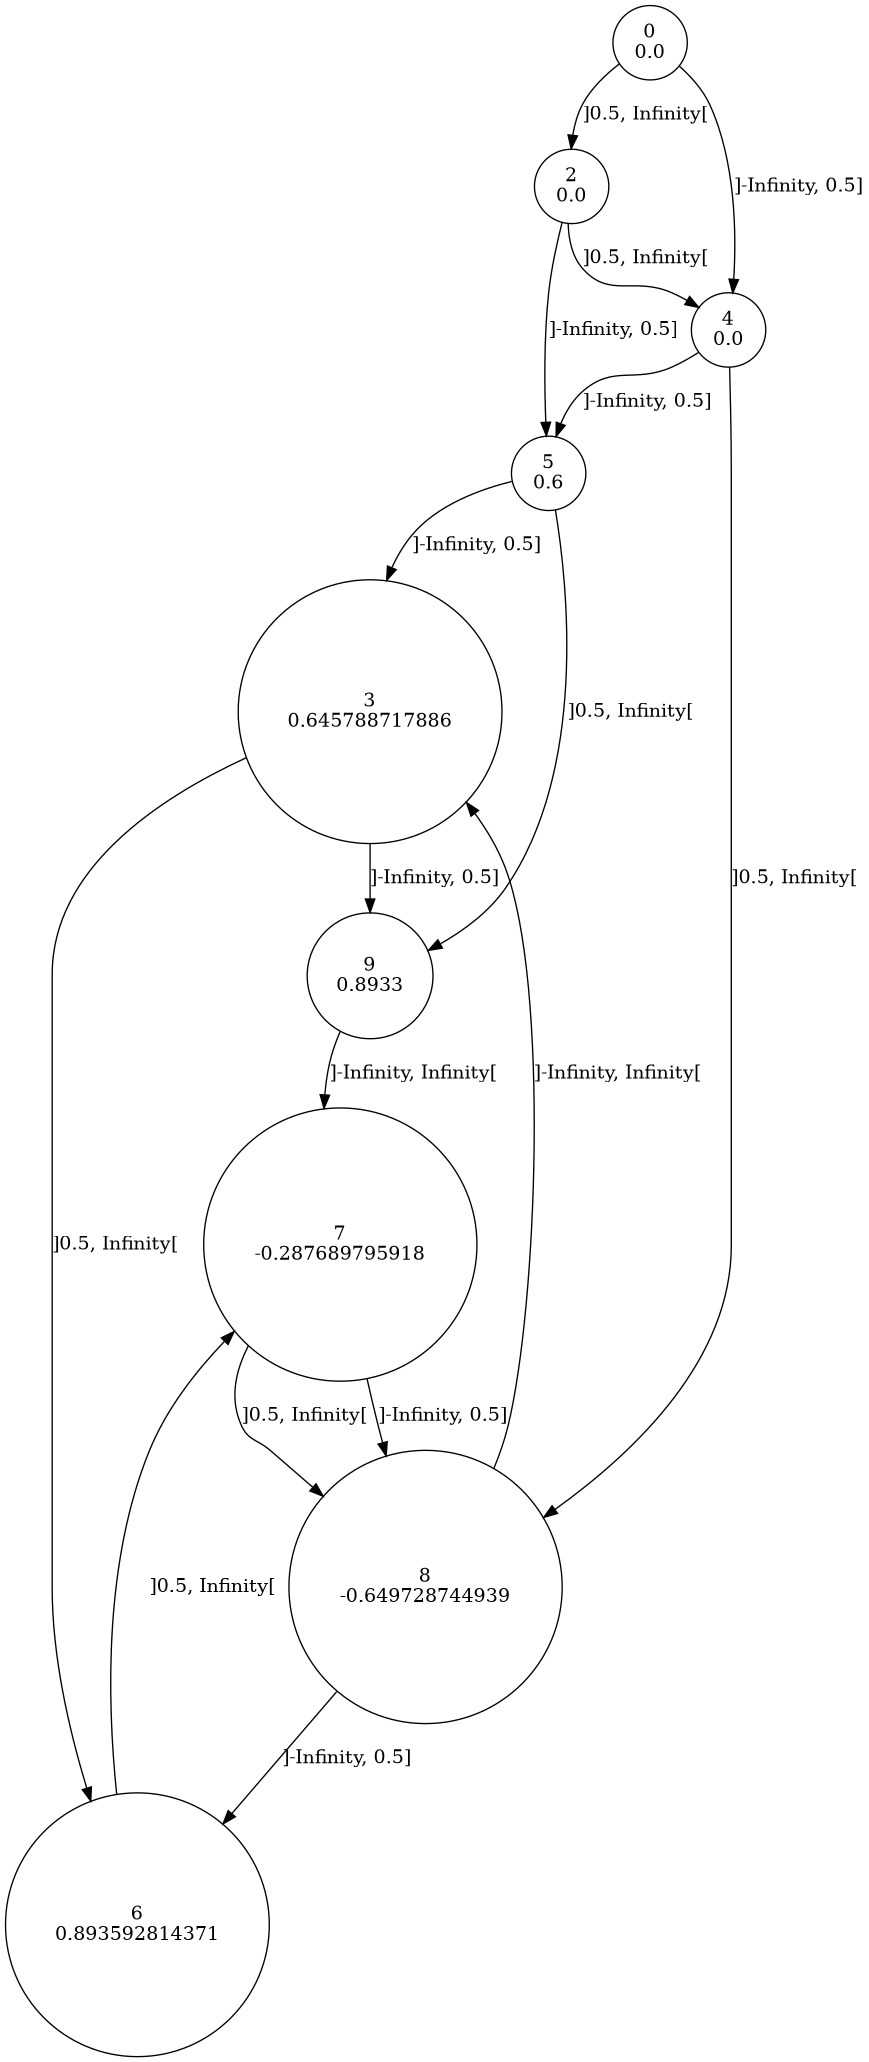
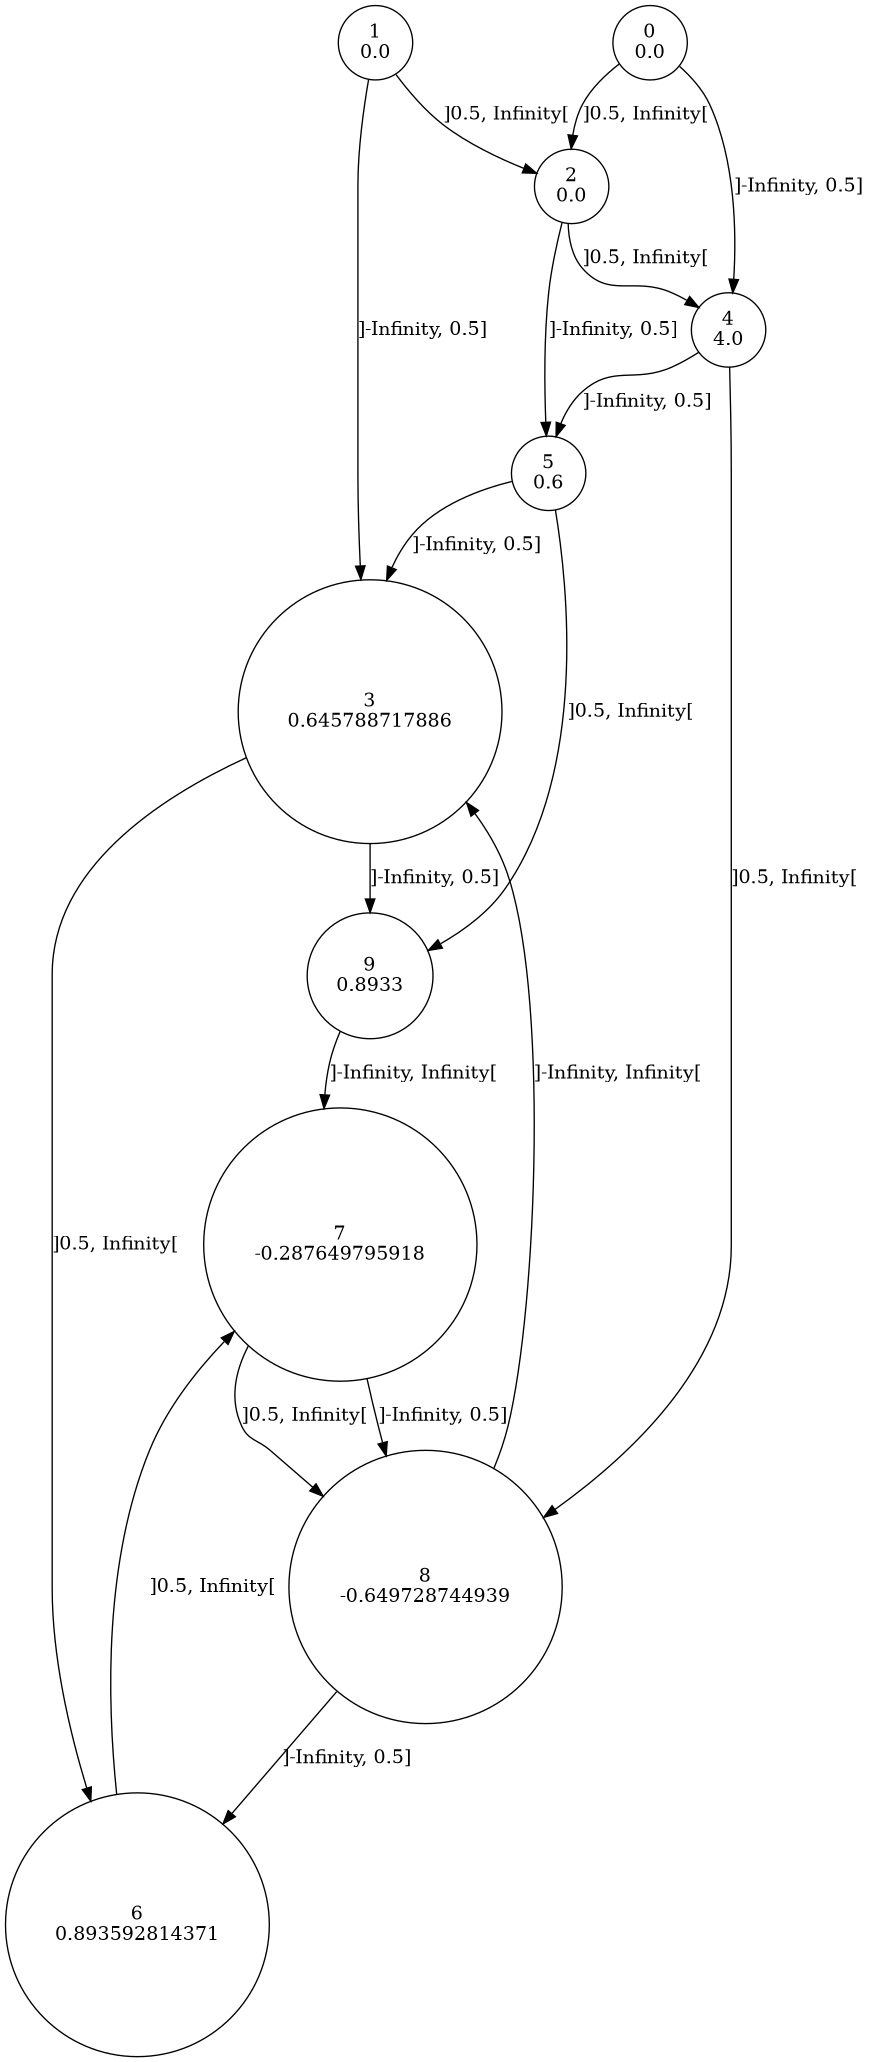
none -> (376, 43)
(729, 330) -> (729, 330)
(340, 1245) -> (340, 1245)
